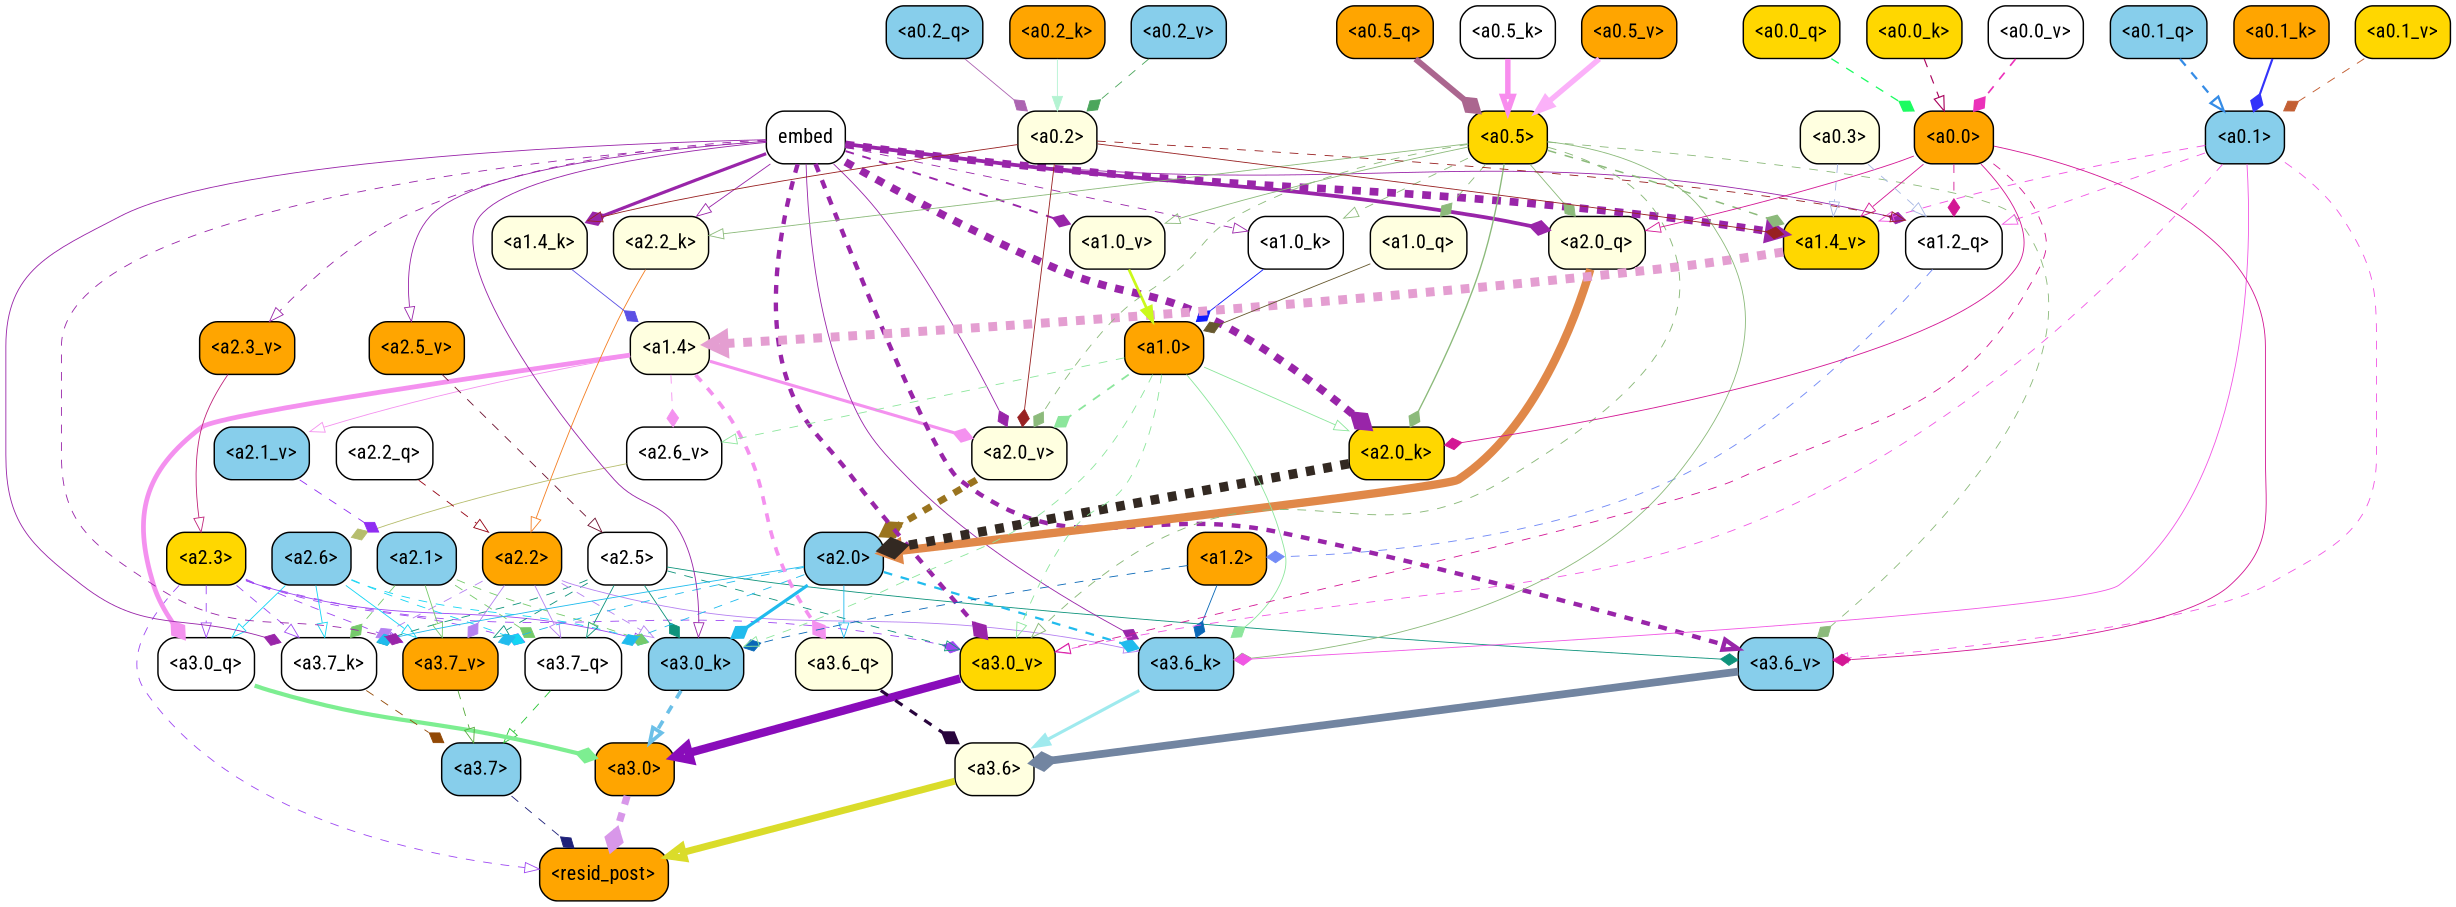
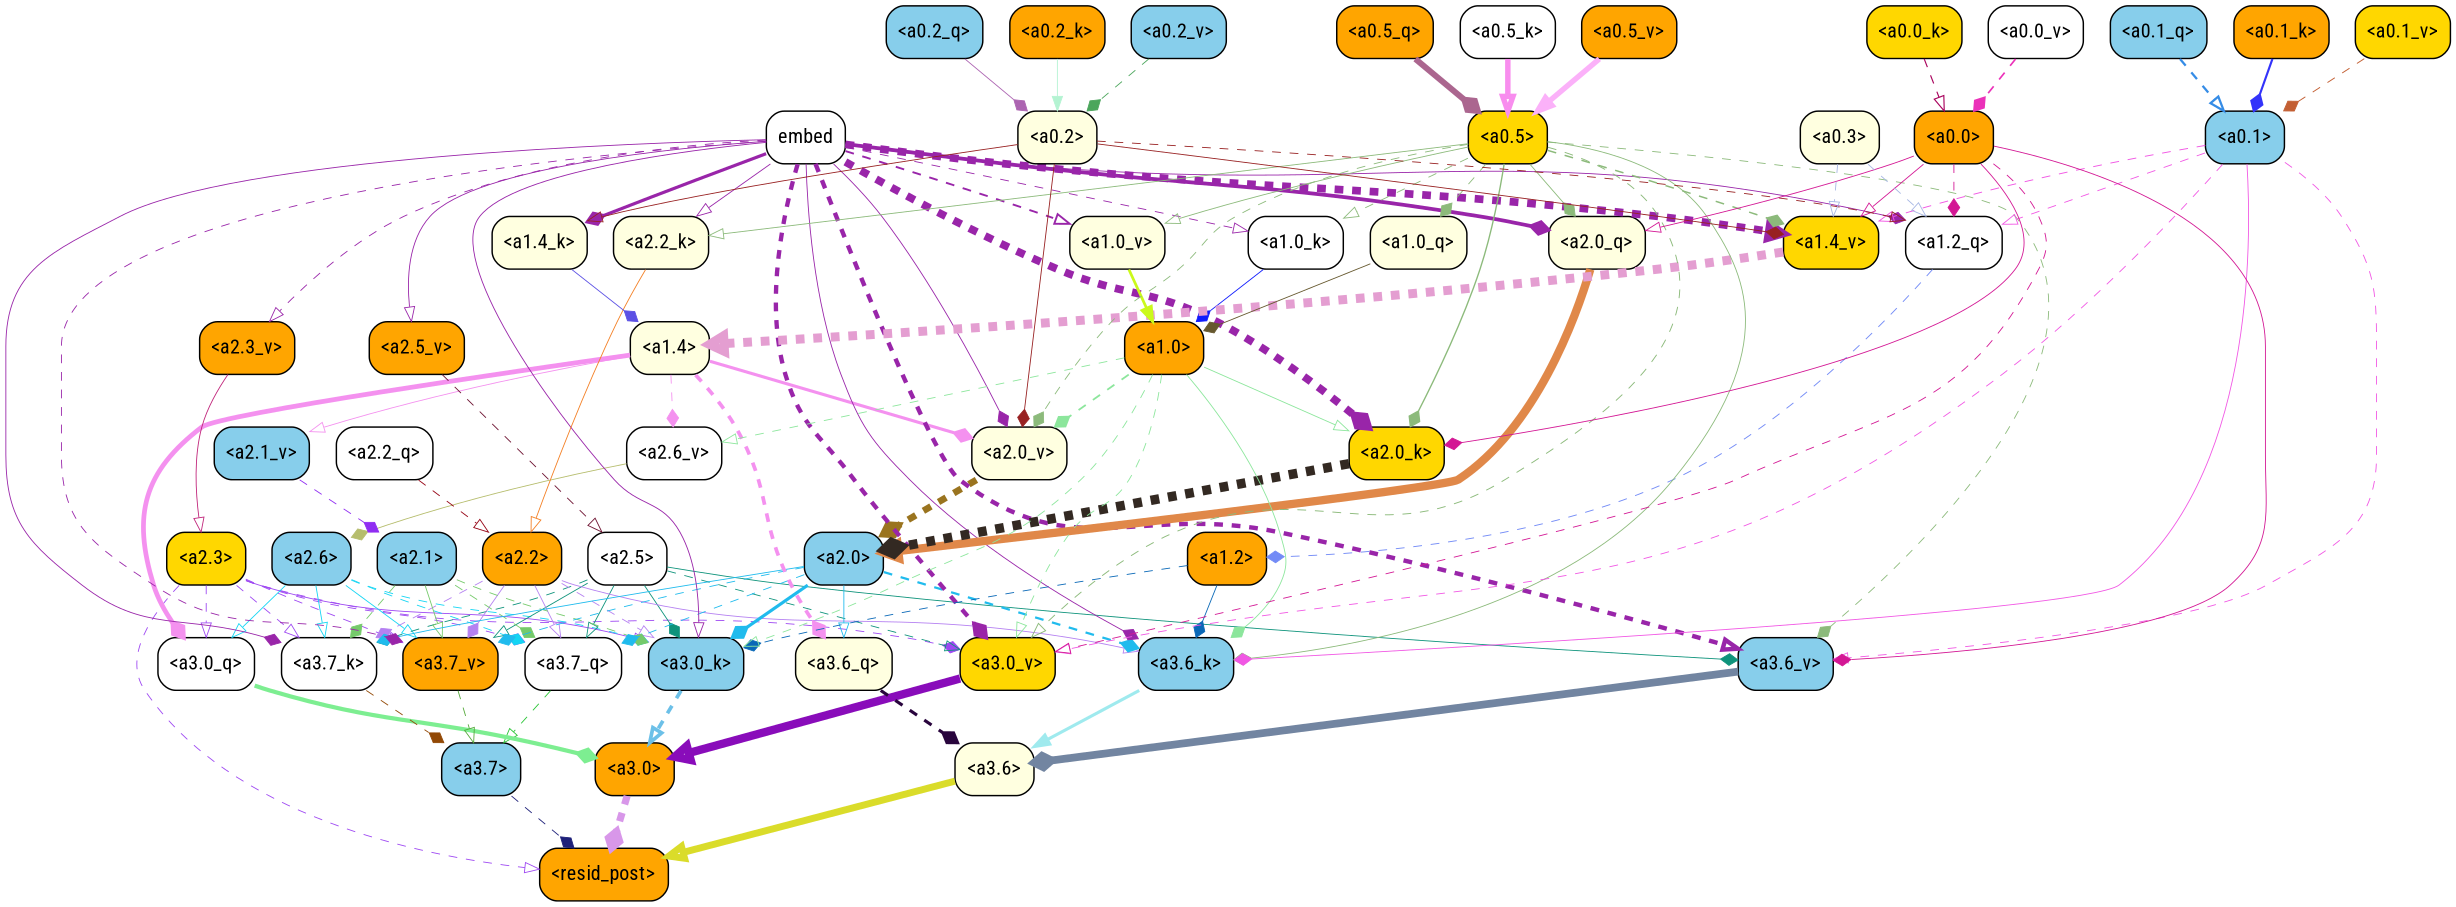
(1792, 32) -> none
(950, 184) -> (950, 184)
(547, 606) -> (547, 606)
